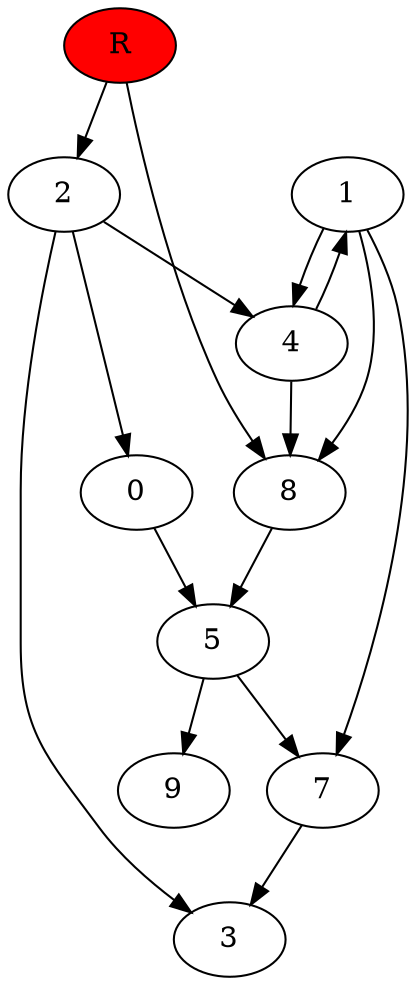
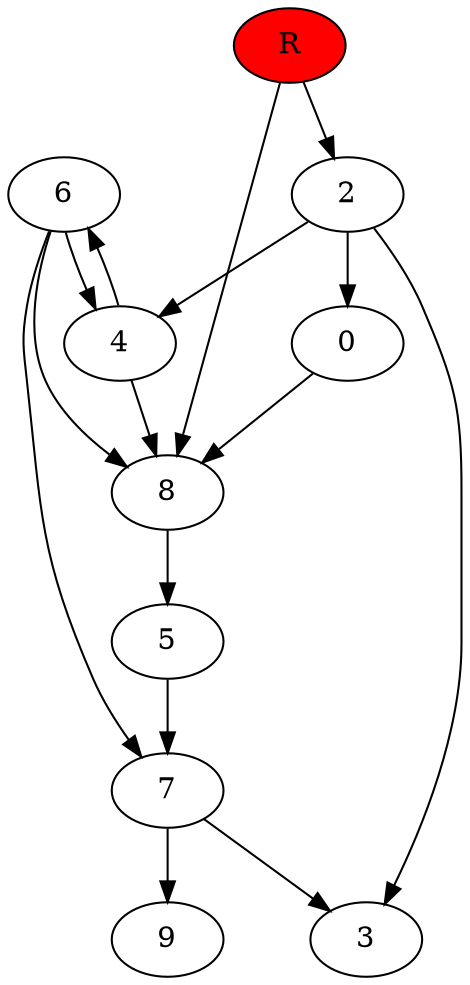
(348, 195) -> (64, 195)
(170, 558) -> (266, 411)
(196, 706) -> (168, 855)
